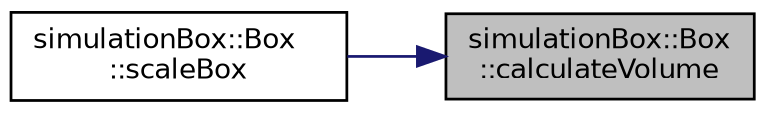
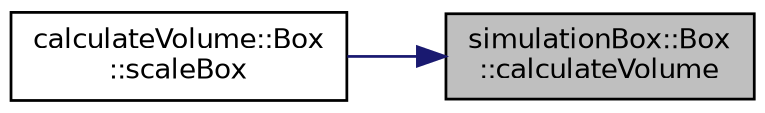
(179, 56) -> (179, 56)
